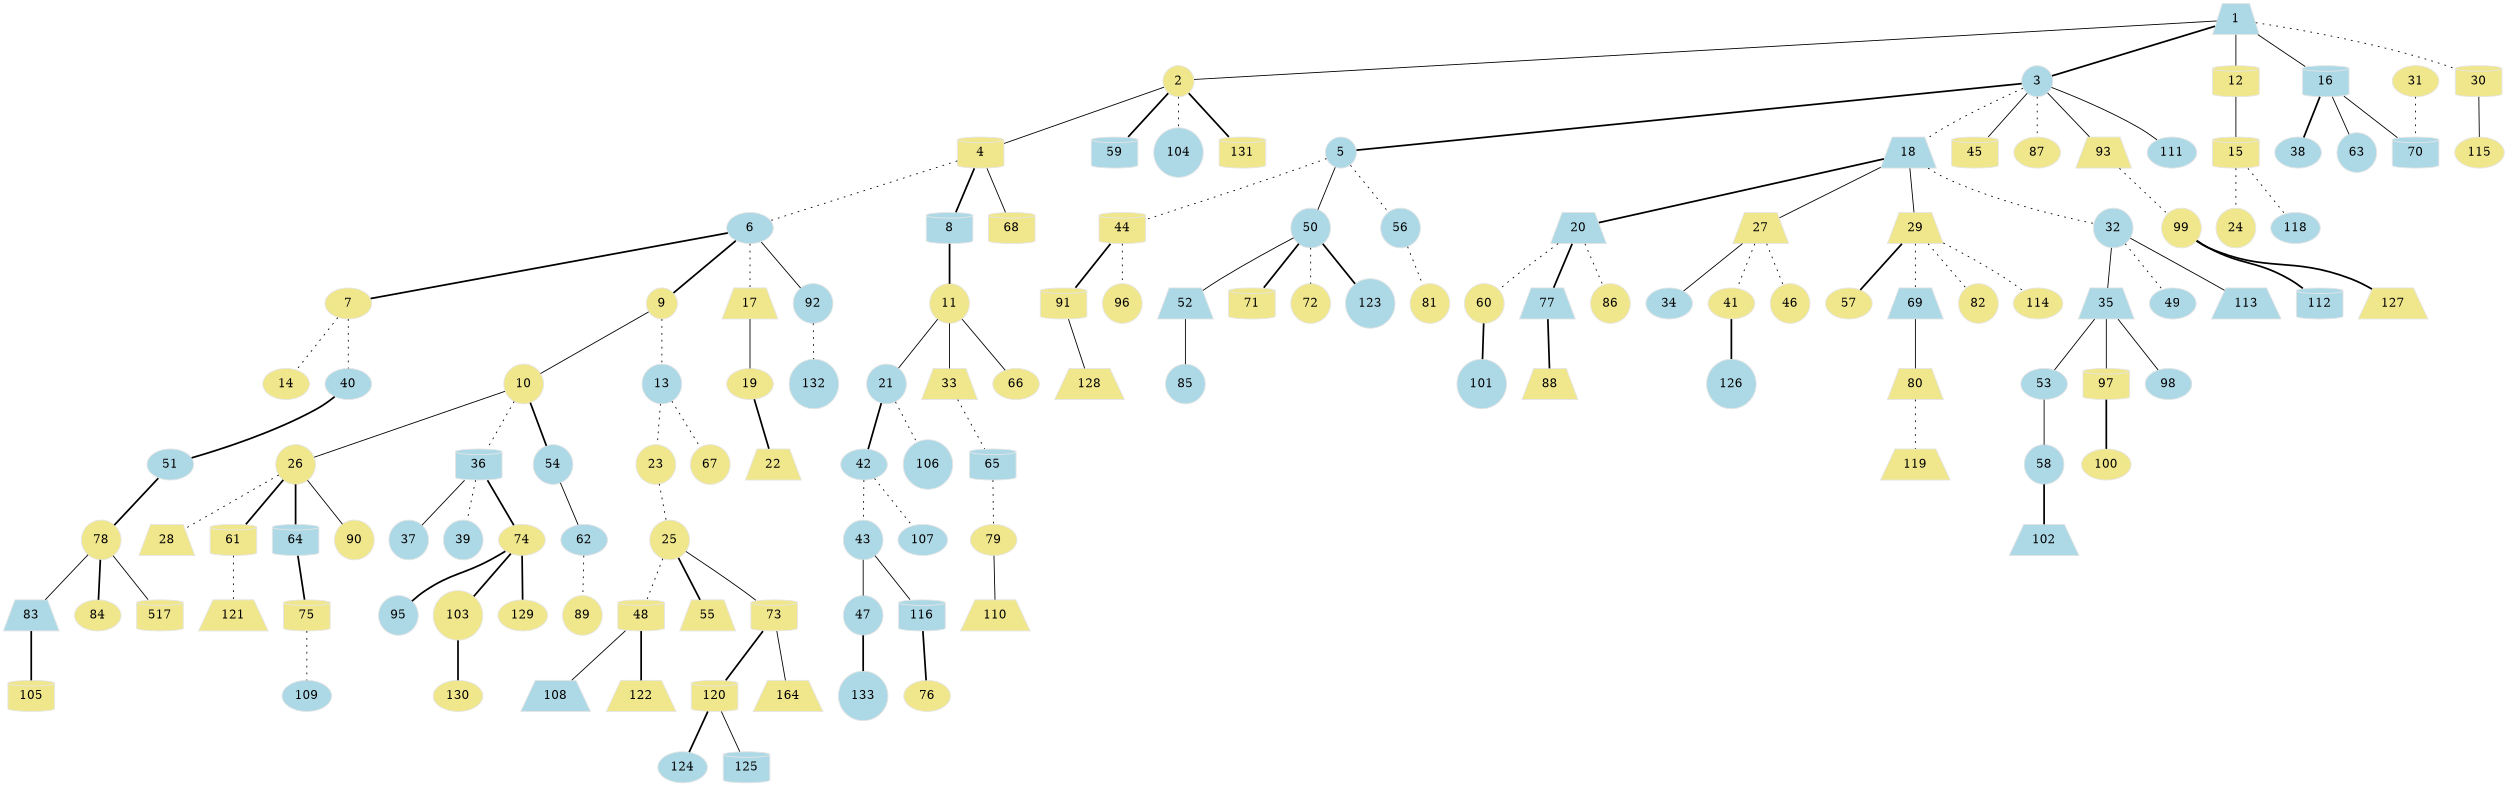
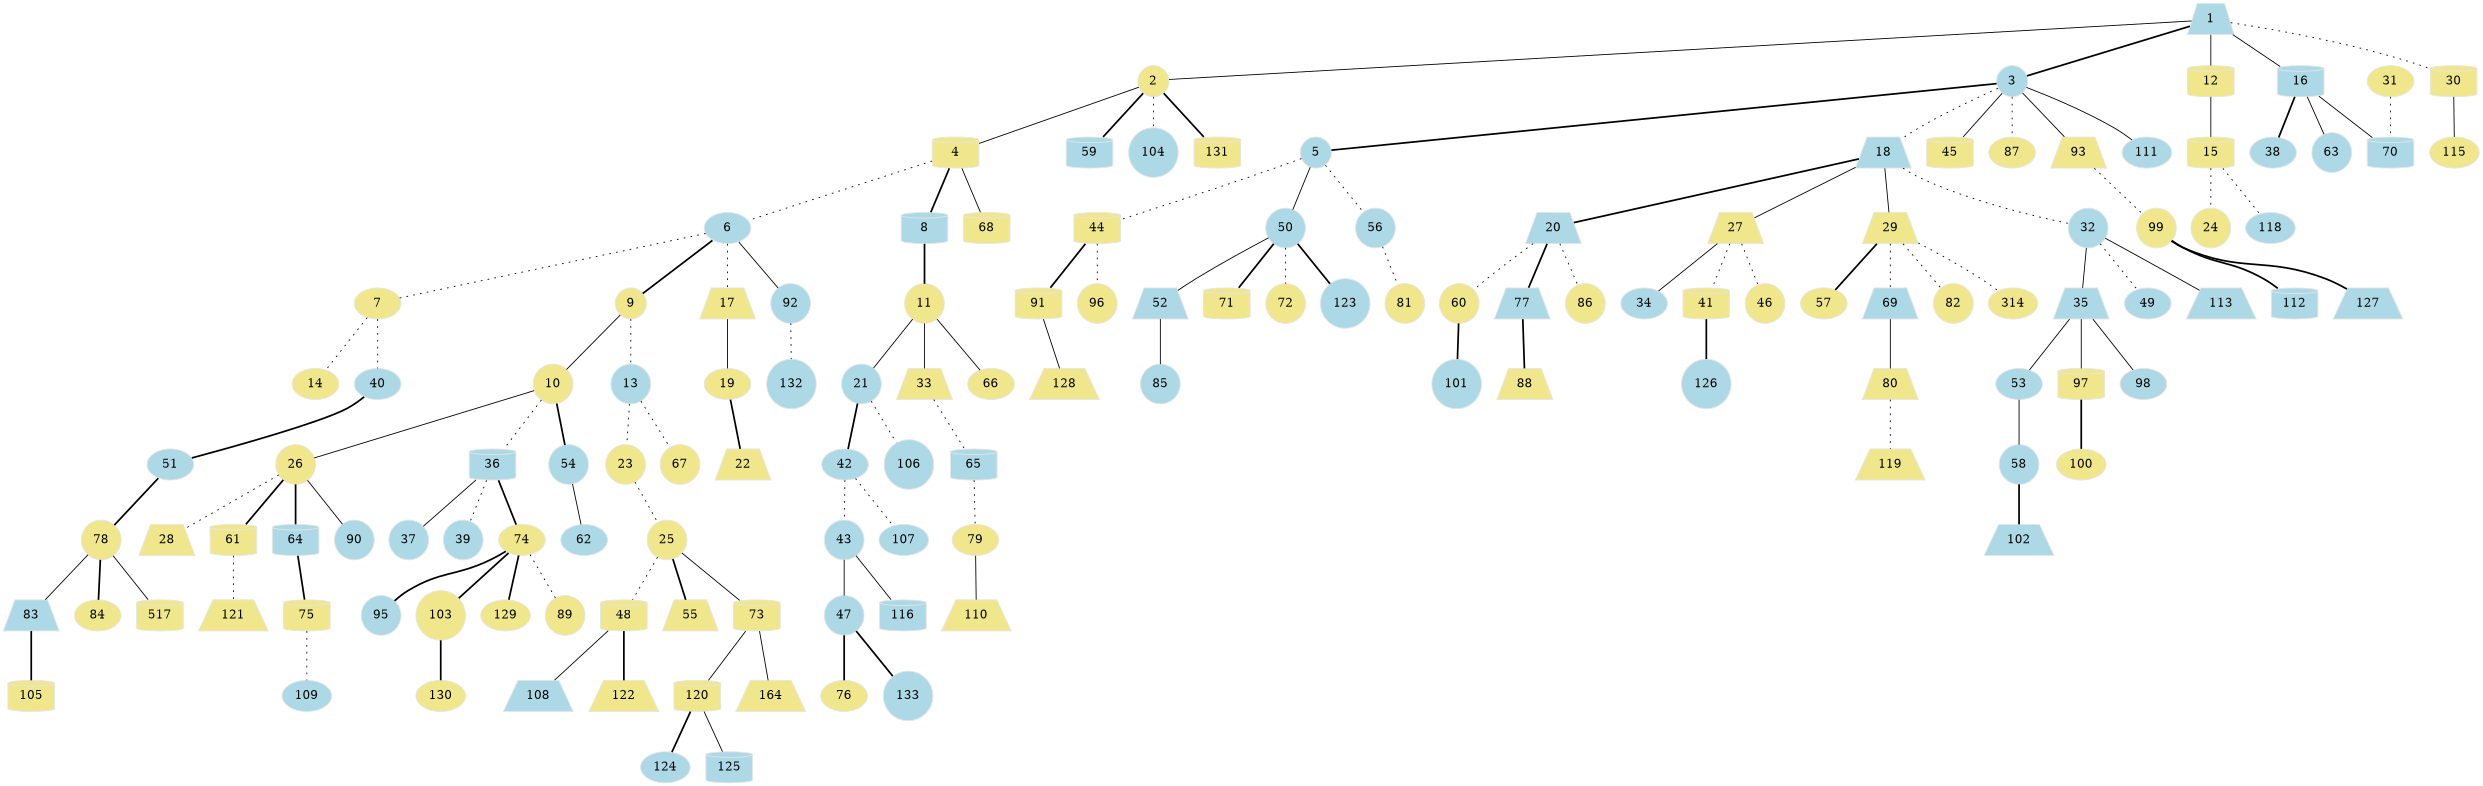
(549, 266) -> (553, 266)
(1731, 303) -> (1706, 303)
(2038, 303) -> (2013, 303)
(2393, 303) -> (2368, 303)
(354, 540) -> (354, 540)
(583, 576) -> (543, 576)
(744, 656) -> (727, 656)
(925, 656) -> (844, 658)
